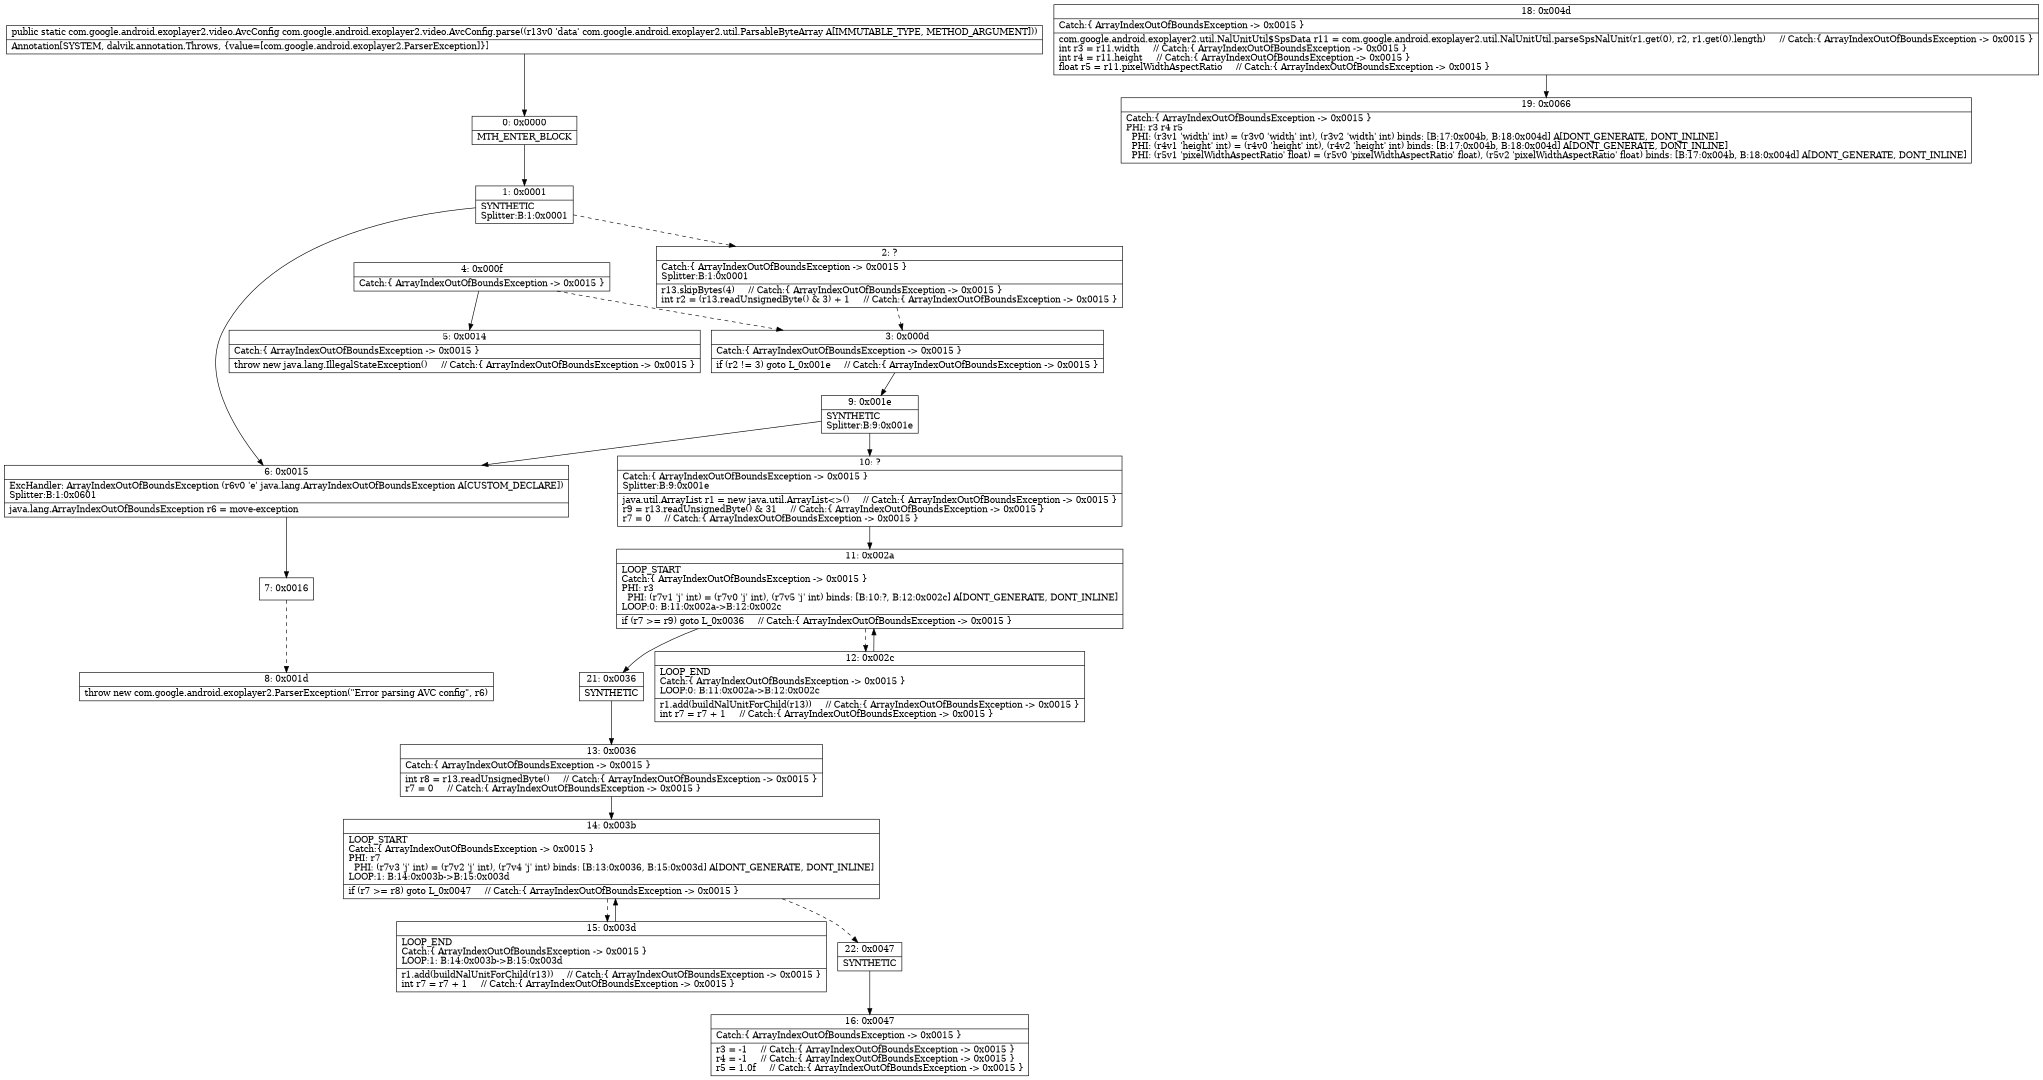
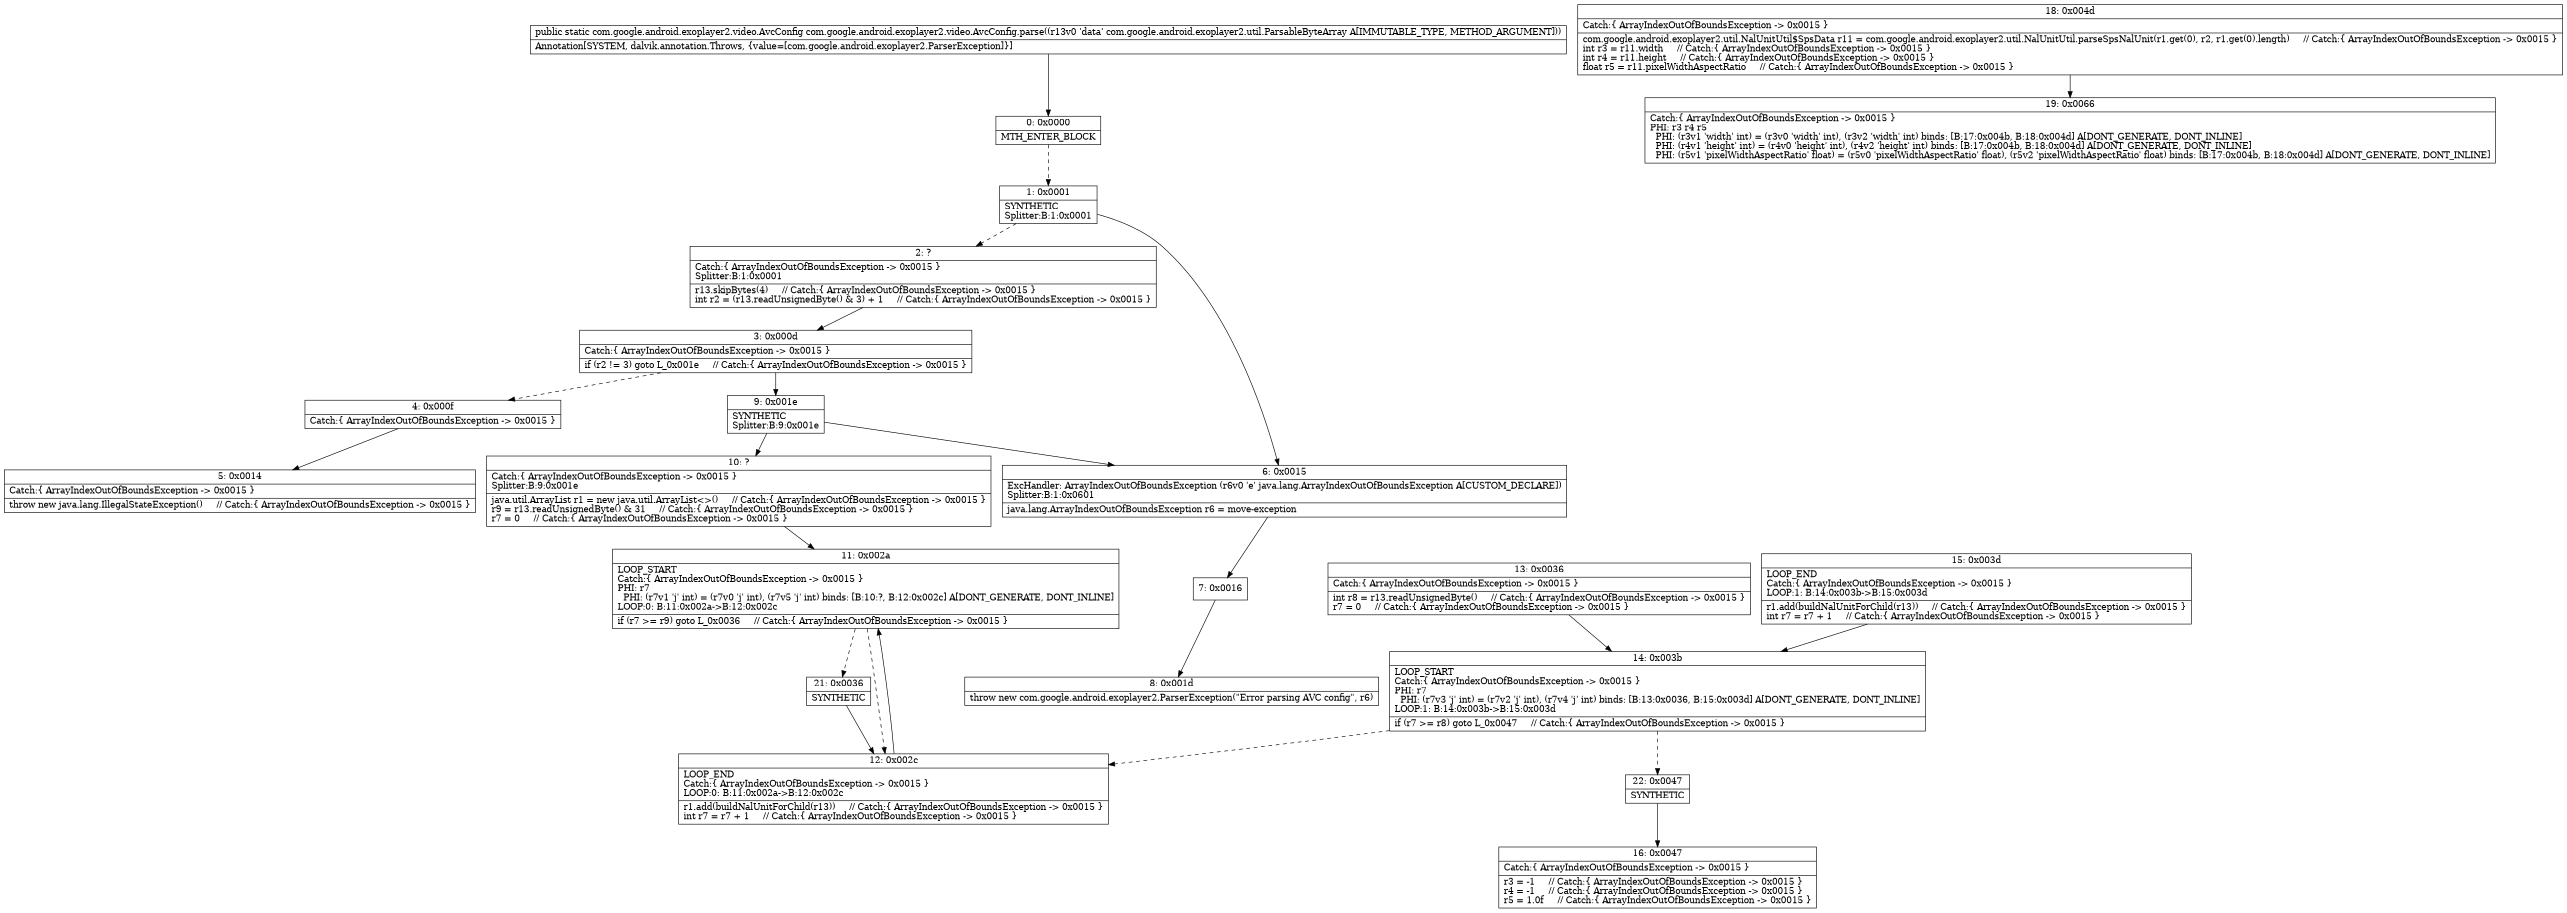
(524, 162) -> (1048, 162)
(667, 310) -> (588, 386)
(899, 316) -> (843, 317)
(639, 589) -> (635, 589)
(286, 633) -> (1198, 636)
(661, 645) -> (850, 650)
(611, 720) -> (859, 727)
(607, 907) -> (1252, 748)
